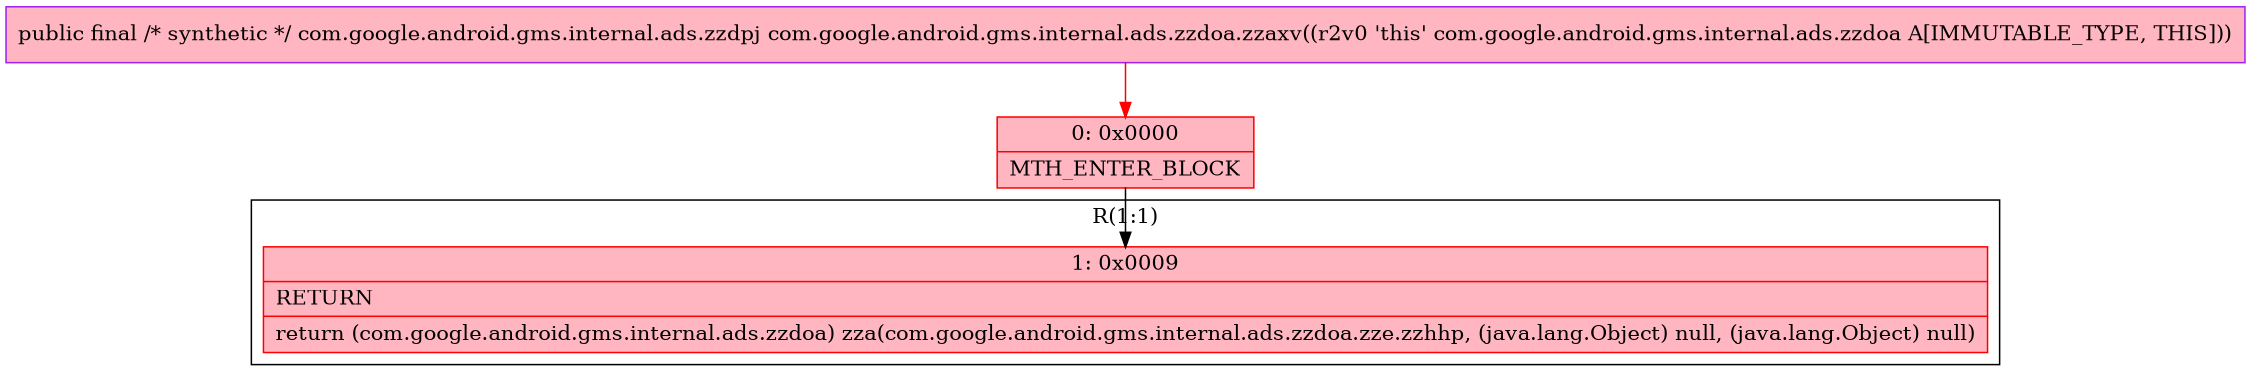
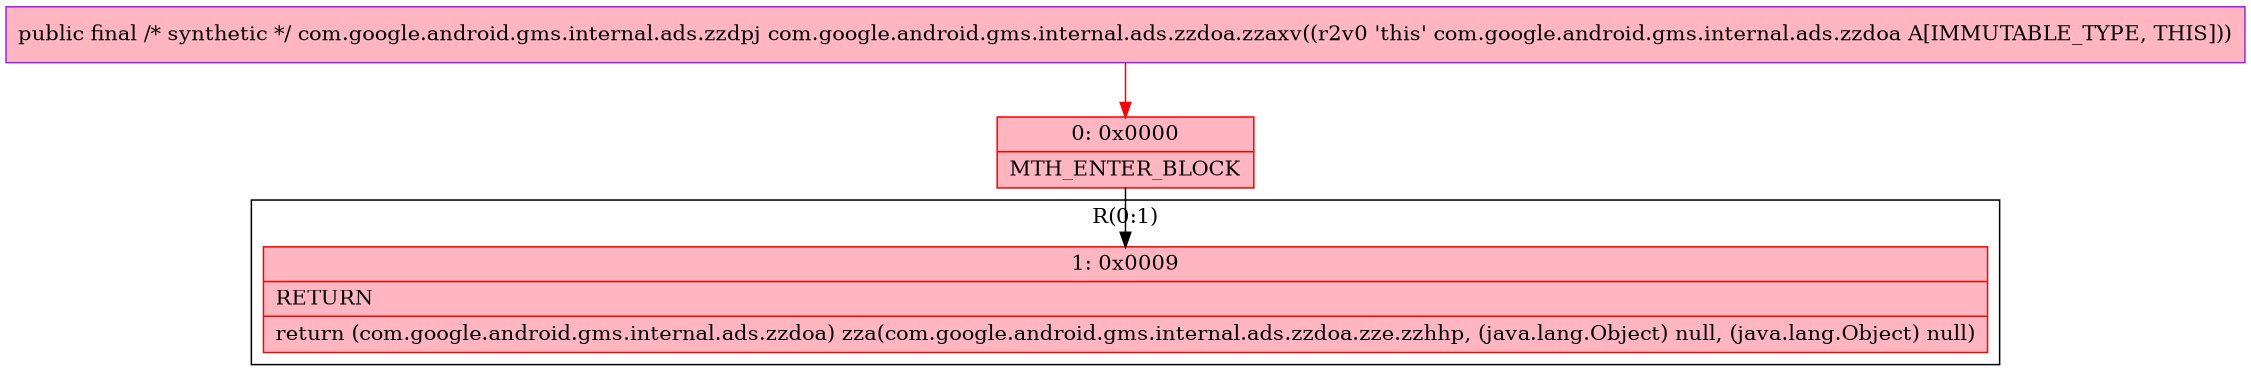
(1125, 217) -> (1125, 217)
